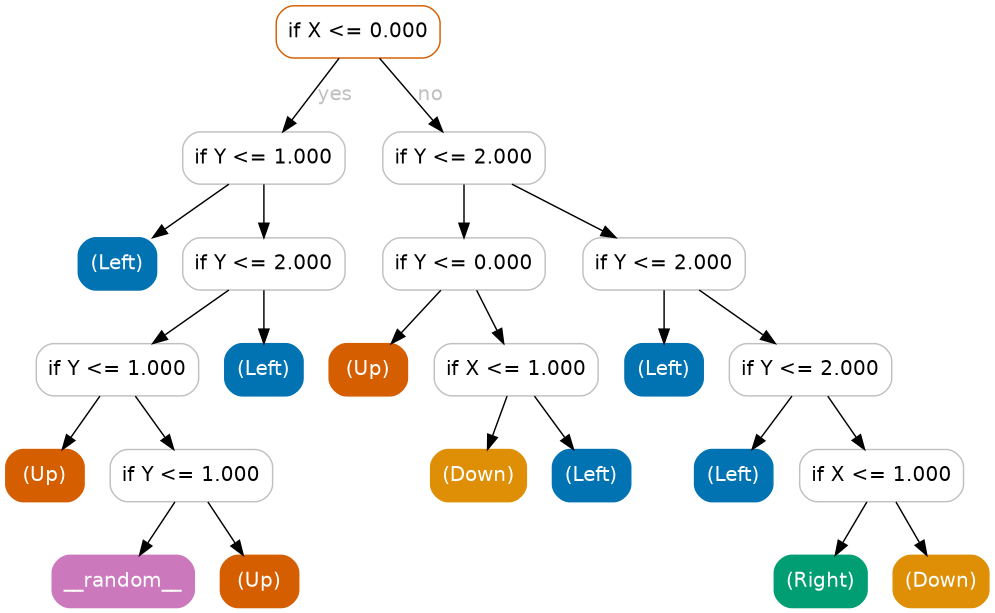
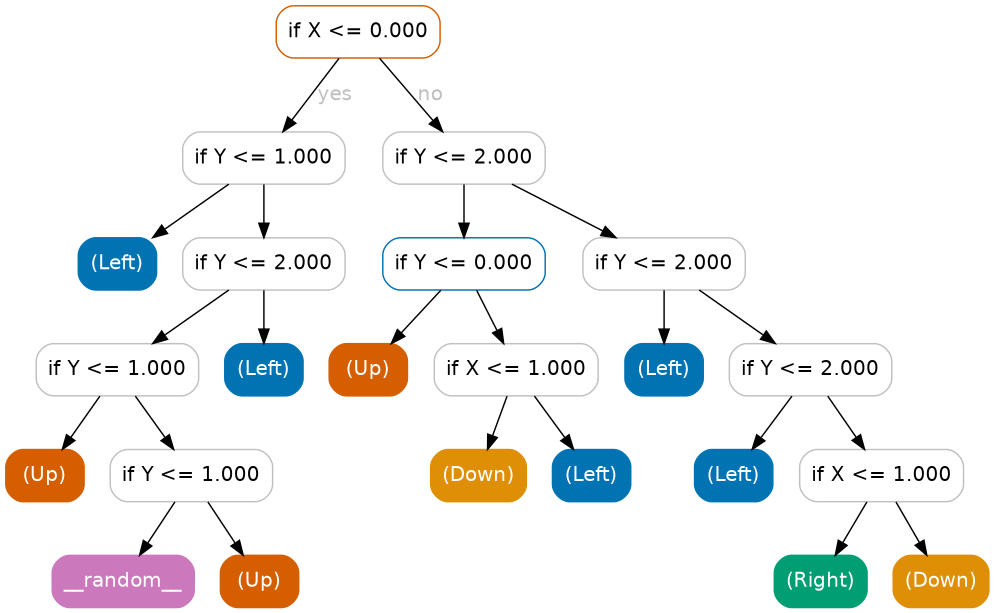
(464, 264) -> (464, 264)
